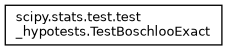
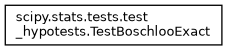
(114, 25) -> (114, 25)
